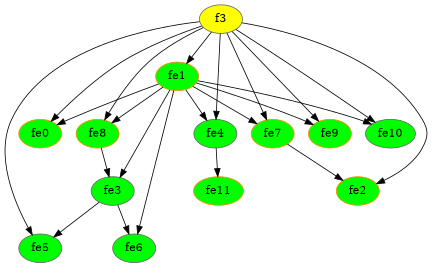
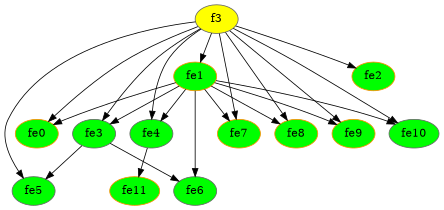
(104, 158) -> (149, 65)
(312, 160) -> none
